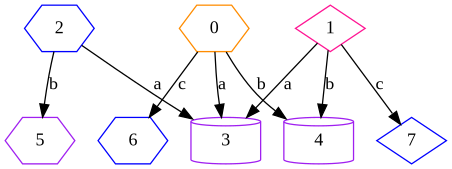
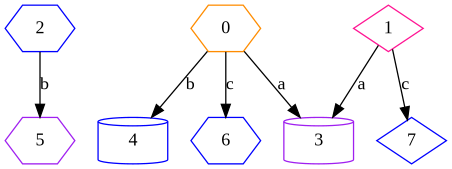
(325, 77) -> none
(131, 79) -> none
(319, 141) -> (133, 141)
